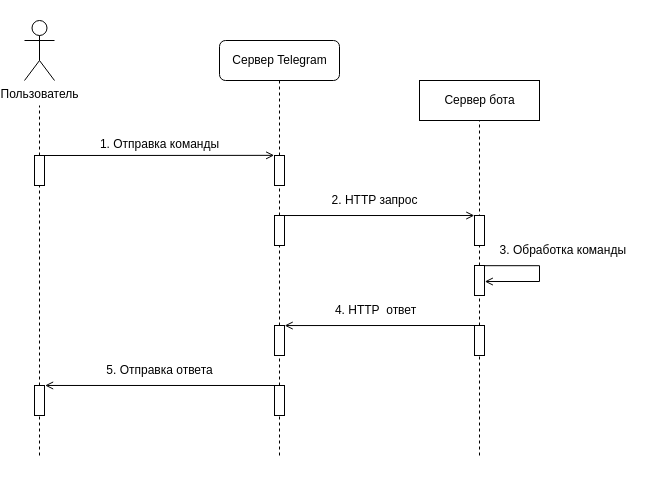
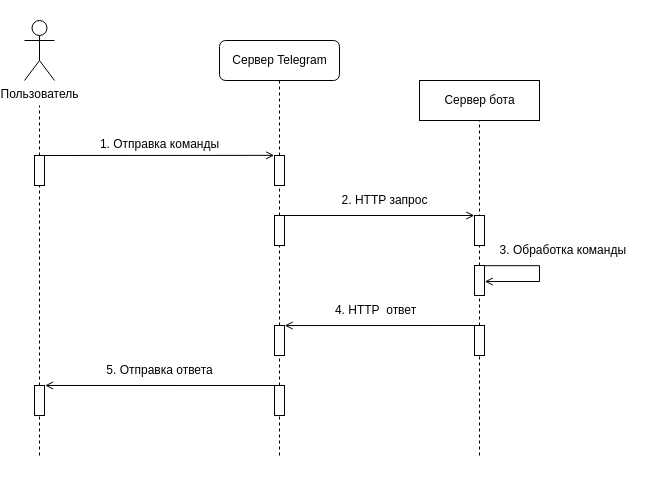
(375, 201) -> (385, 201)
